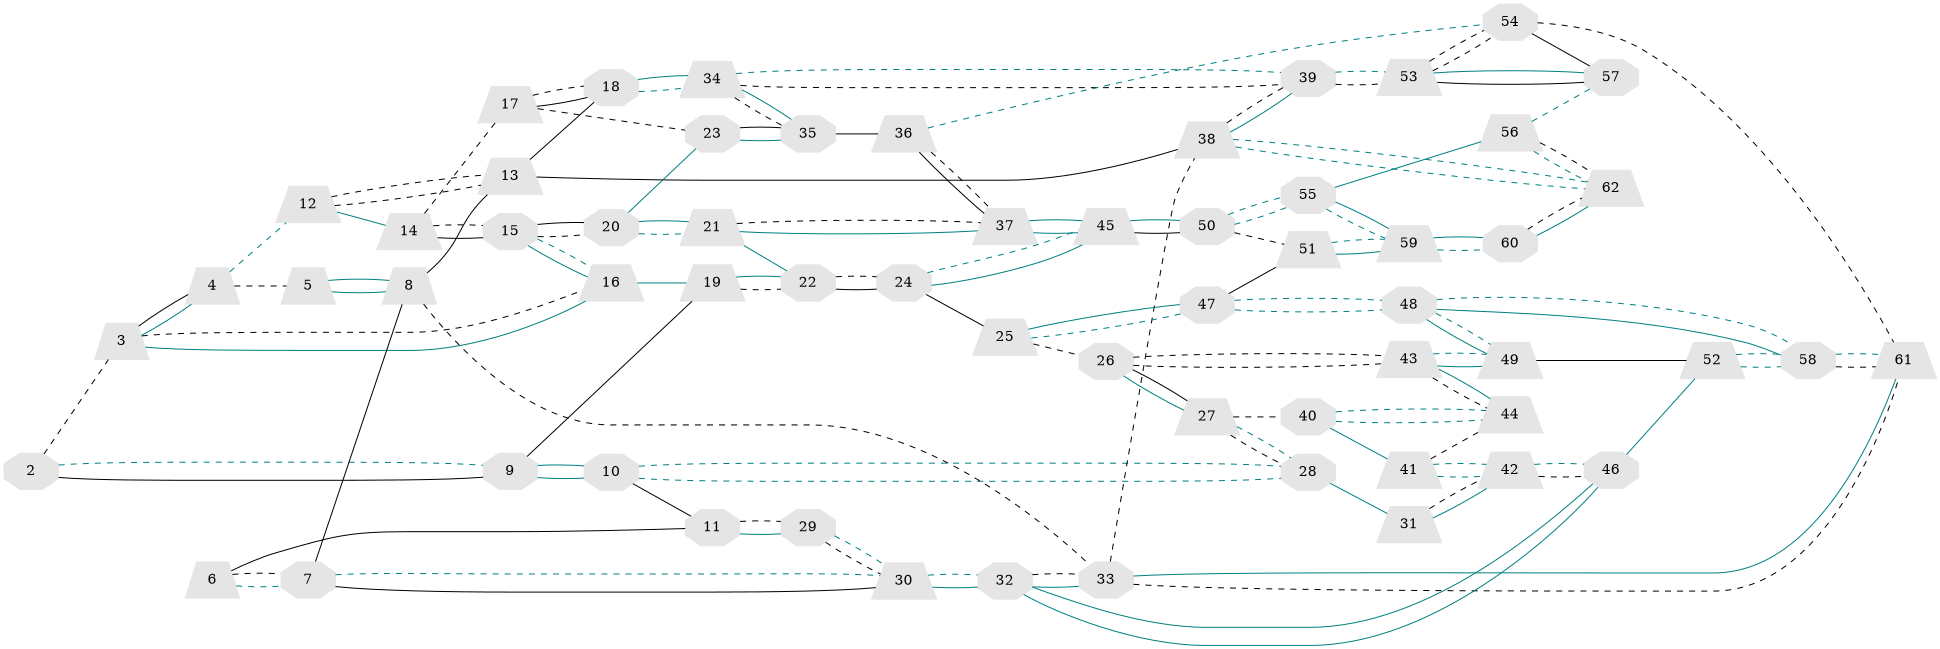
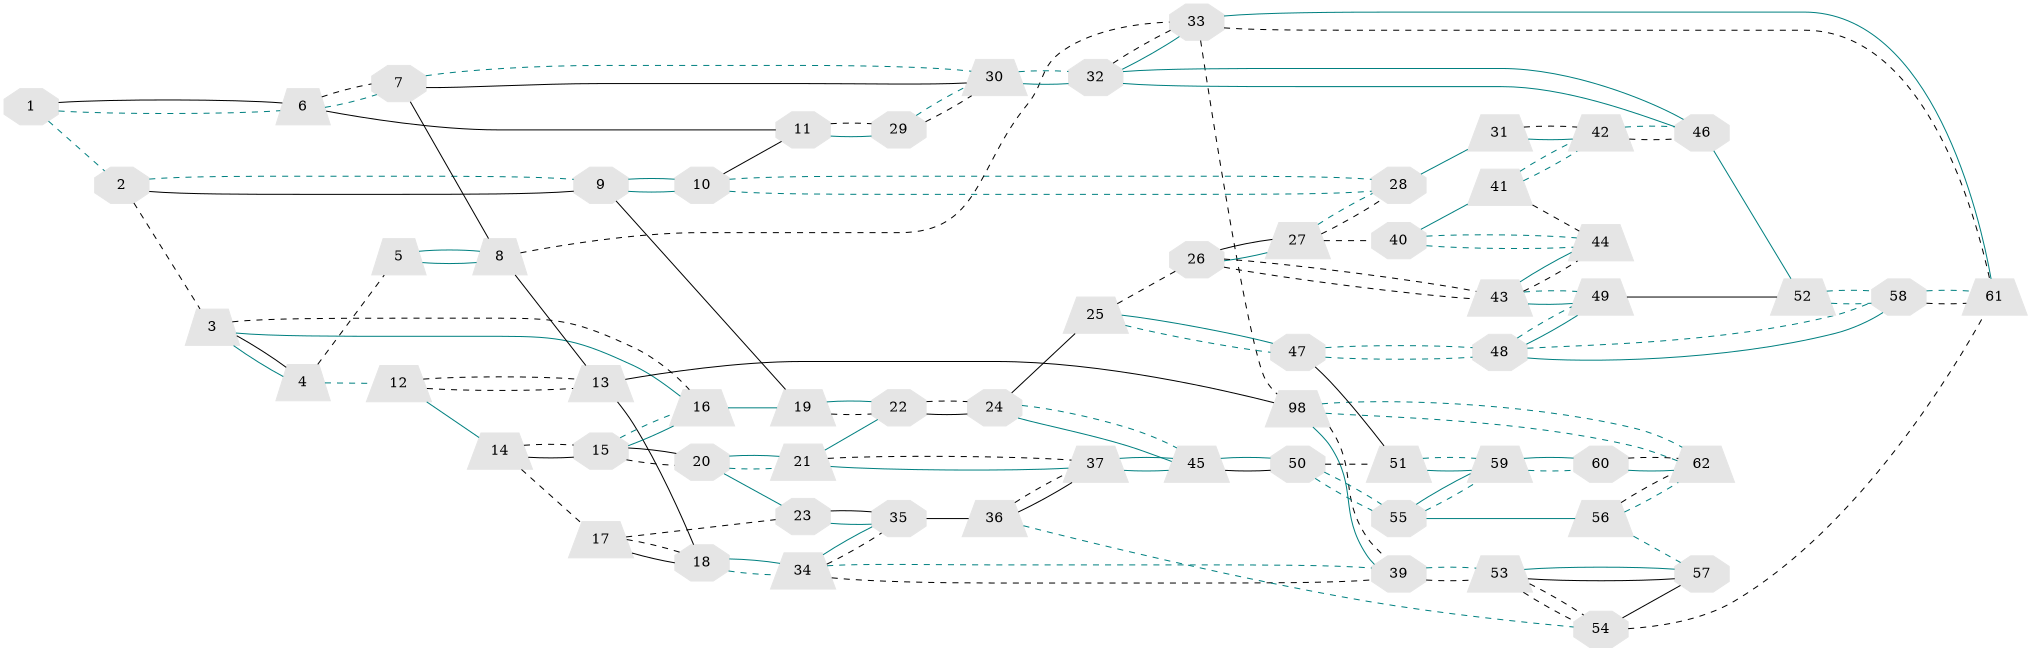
none -> (31, 107)
(1207, 140) -> (1298, 409)
